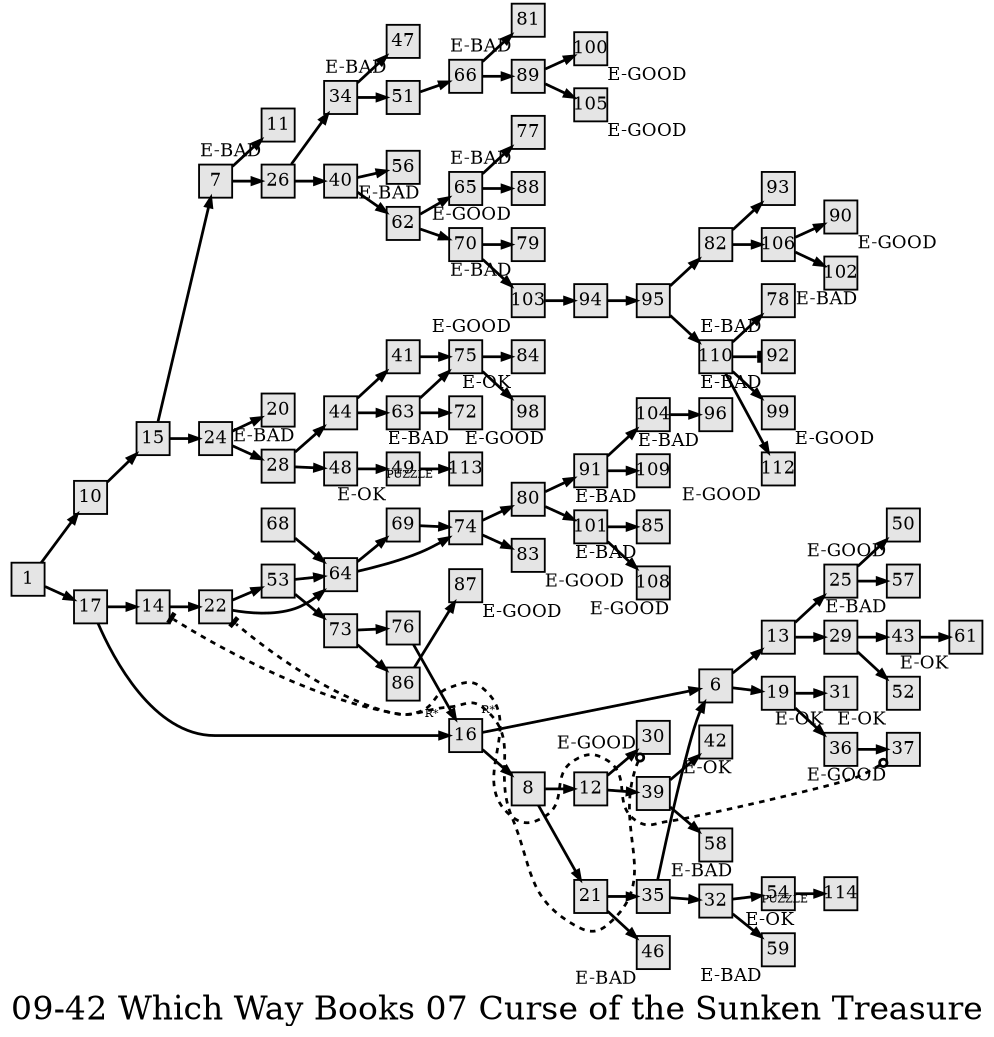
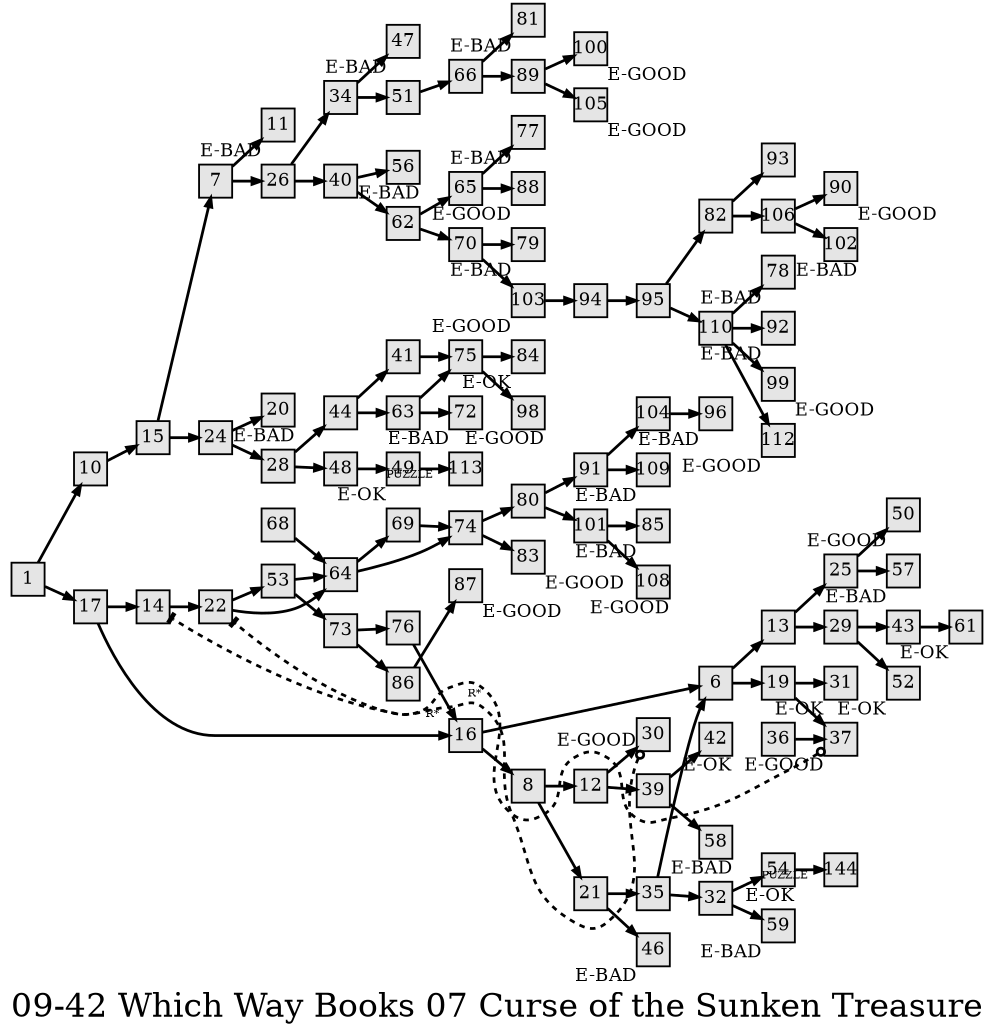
(745, 357) -> (742, 328)
(806, 718) -> (806, 708)
(841, 894) -> (841, 870)
